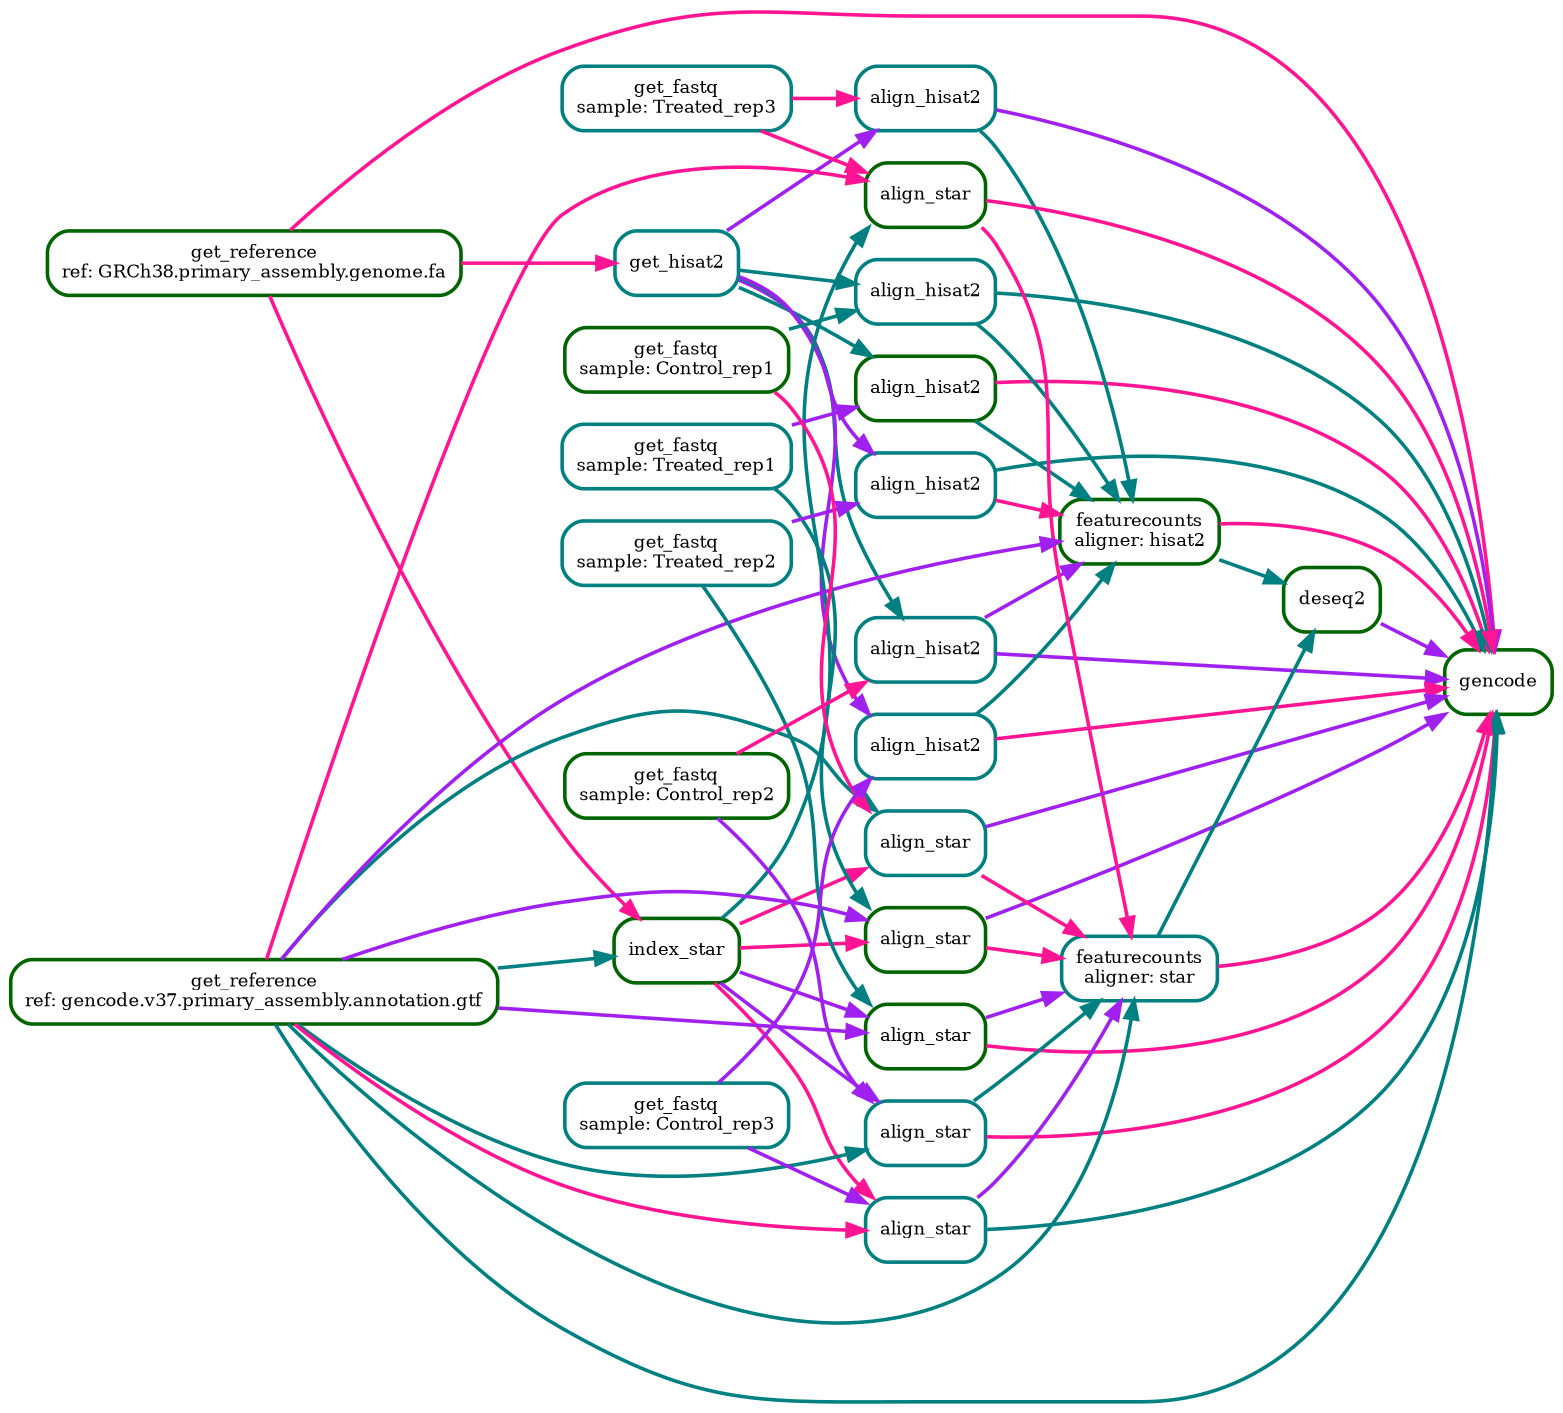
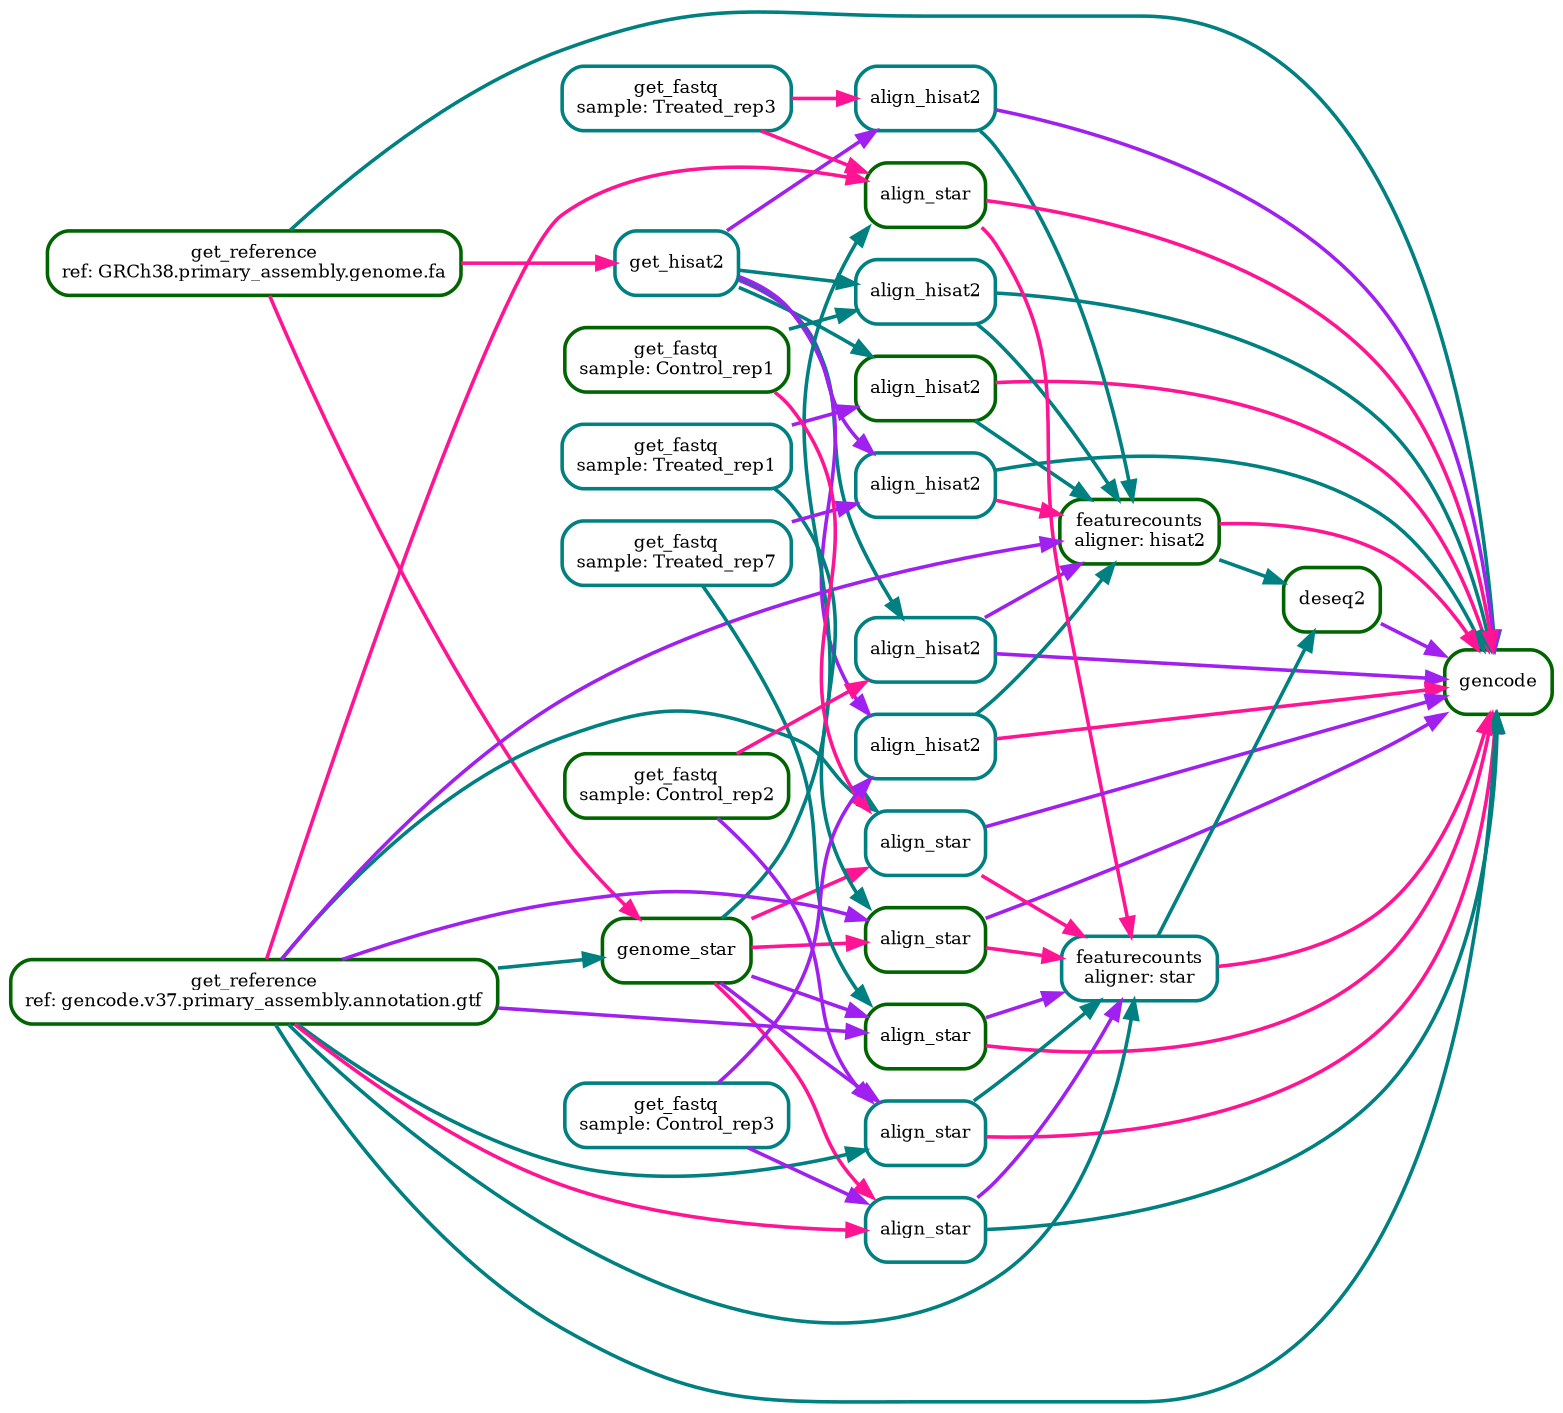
(1070, 16) -> (1070, 16)
(677, 553) -> (677, 553)
(677, 951) -> (677, 951)
